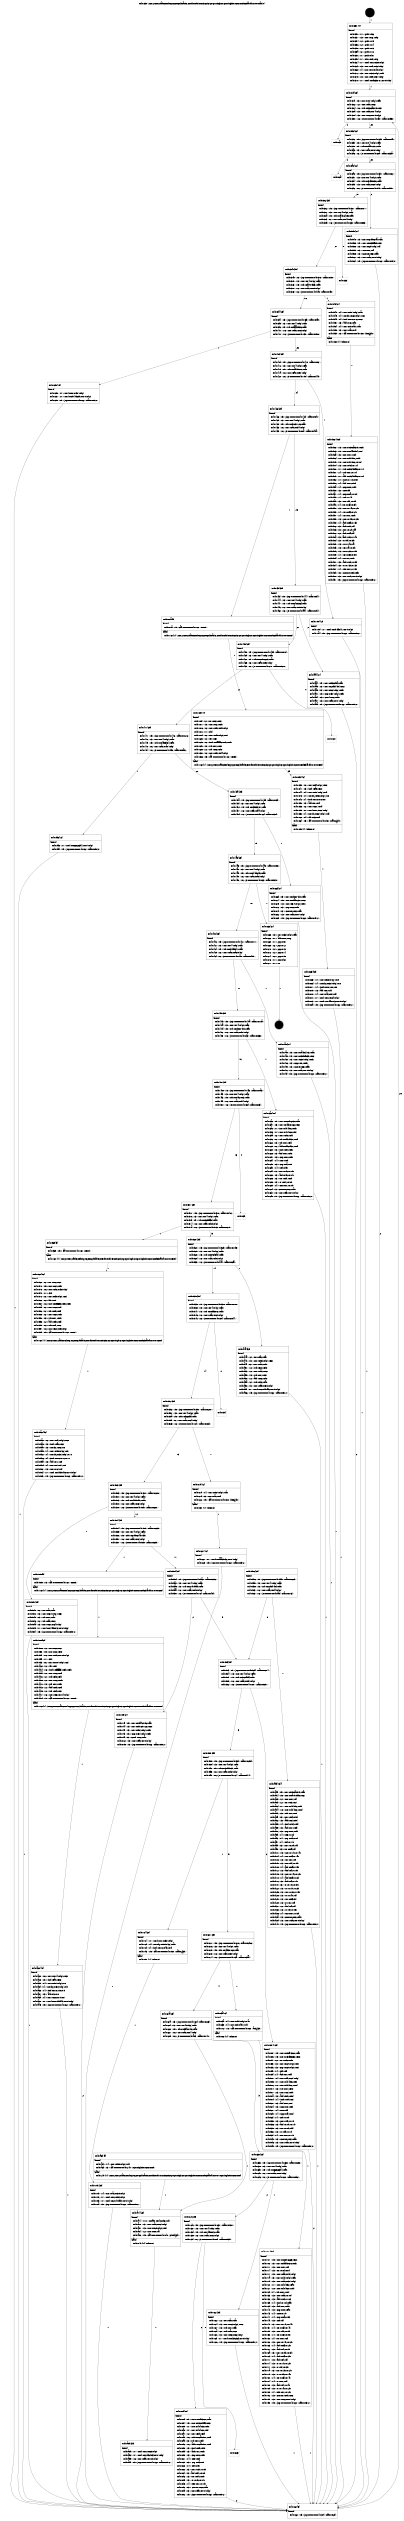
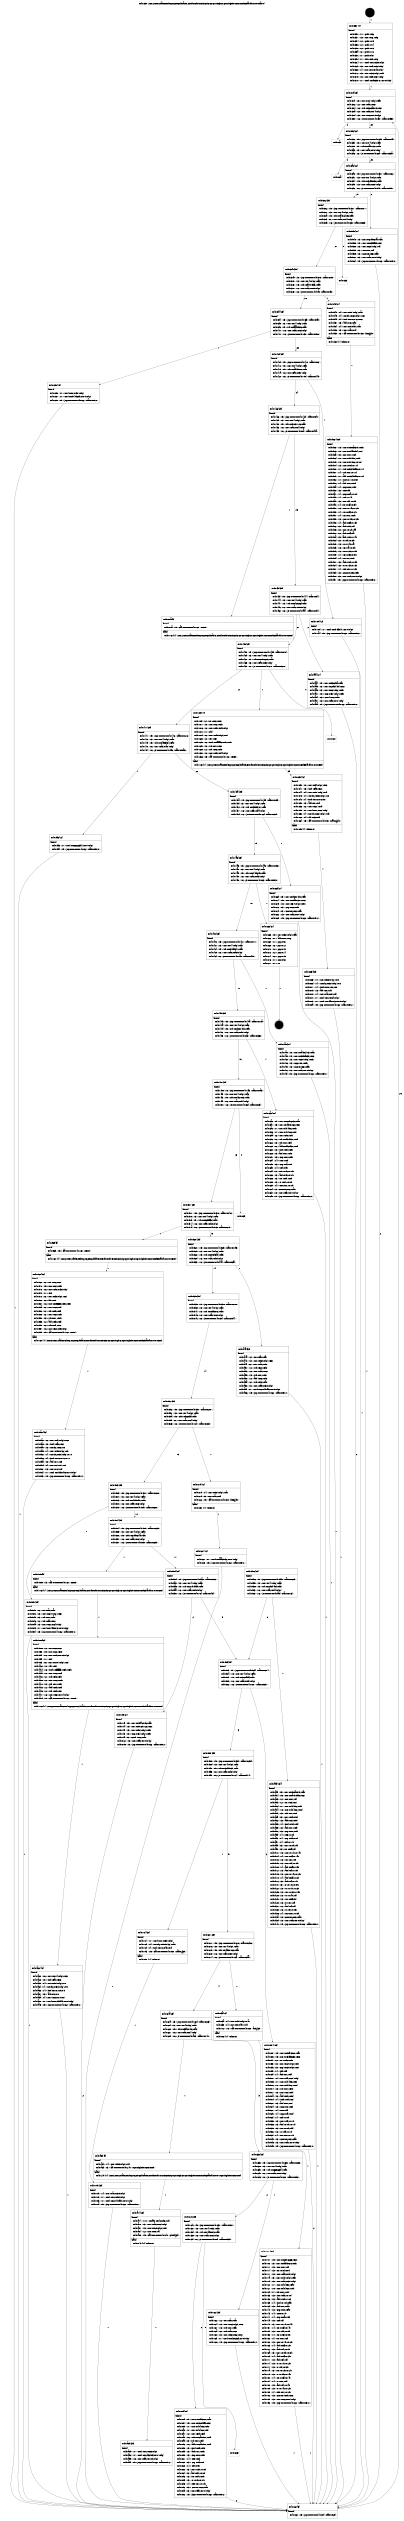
(234, 673) -> (261, 689)
(221, 1413) -> none
(241, 2140) -> (177, 2096)
